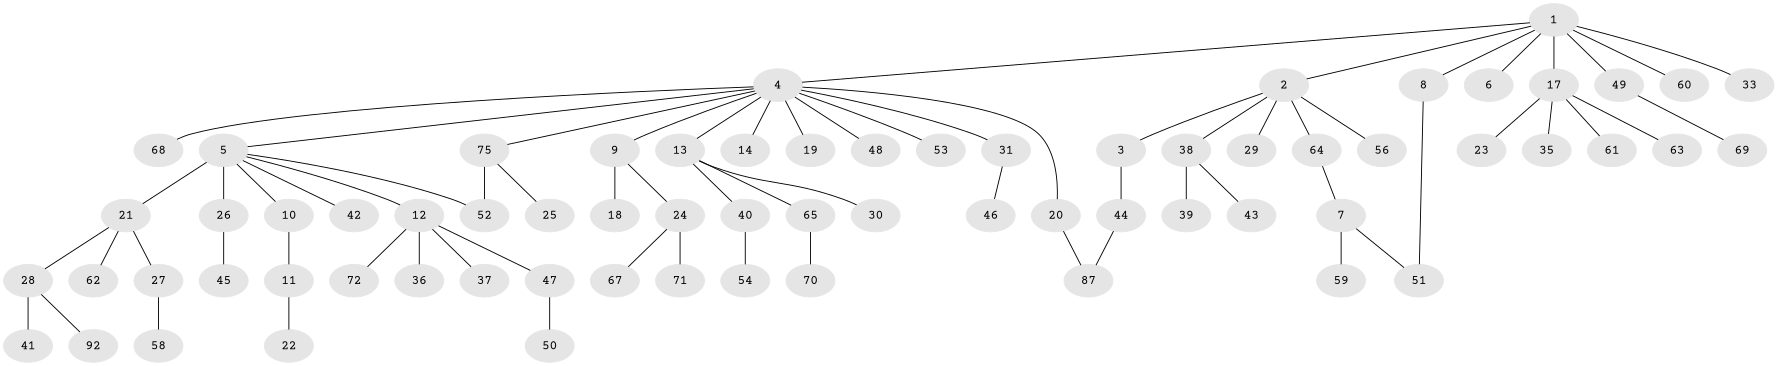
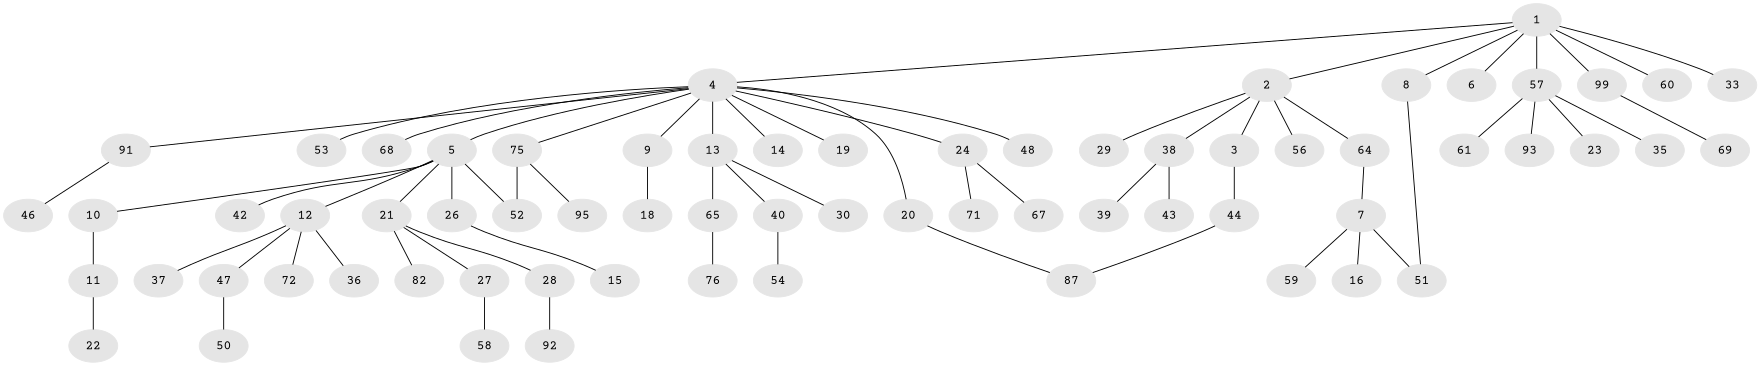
(1554, 85) -> (1537, 85)
(1619, 85) -> (1602, 85)
(1006, 150) -> (126, 150)
(1677, 150) -> (1529, 150)
(647, 183) -> (829, 112)
(550, 216) -> (582, 216)
(93, 281) -> (419, 281)
(224, 281) -> (615, 281)
(810, 281) -> (713, 281)
none -> (1357, 281)
(28, 346) -> none
